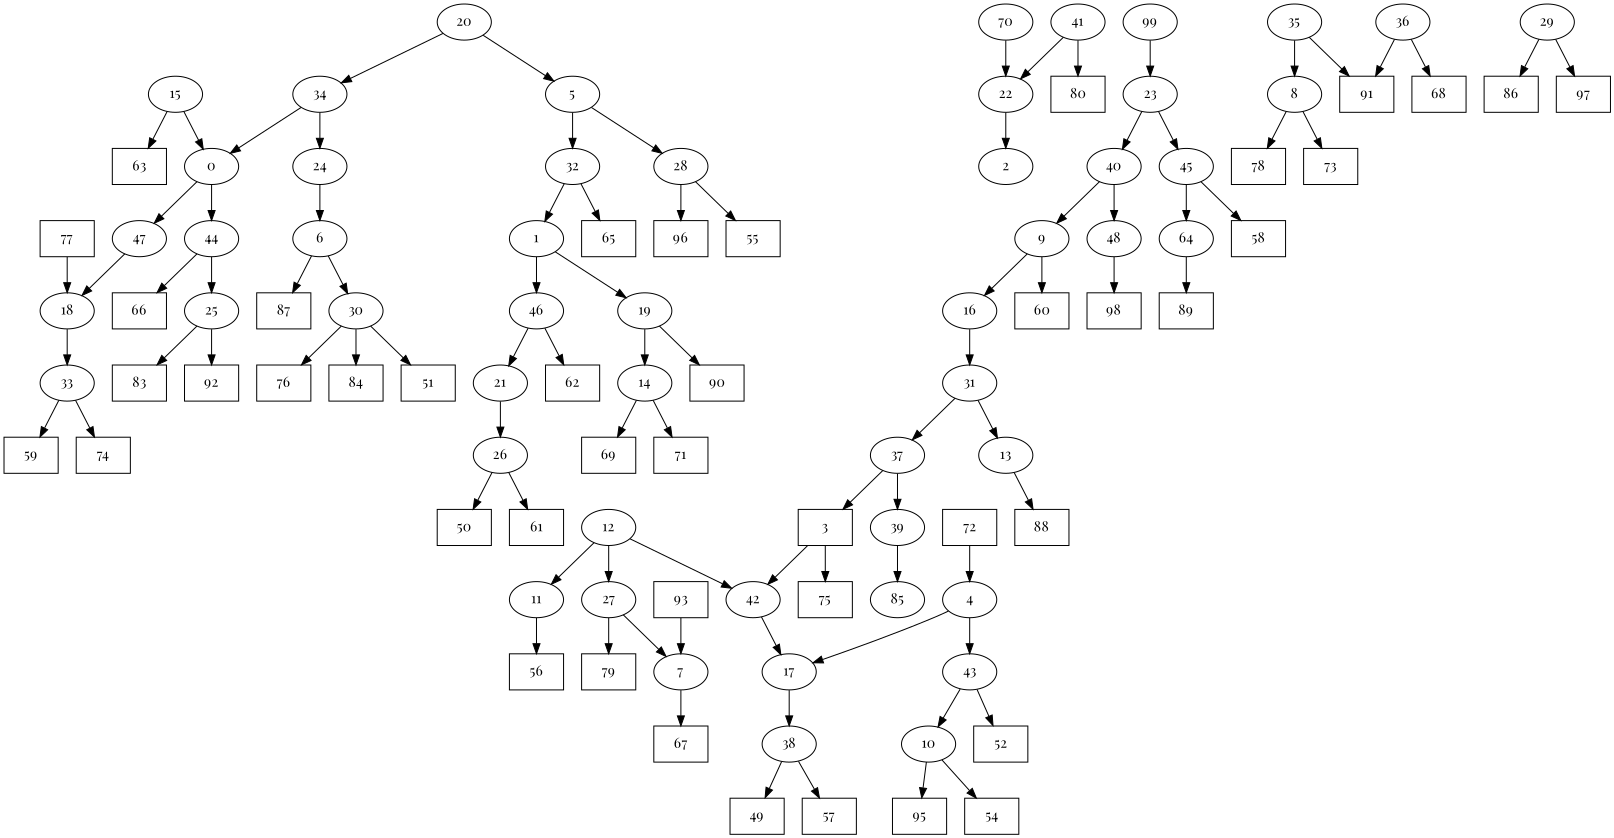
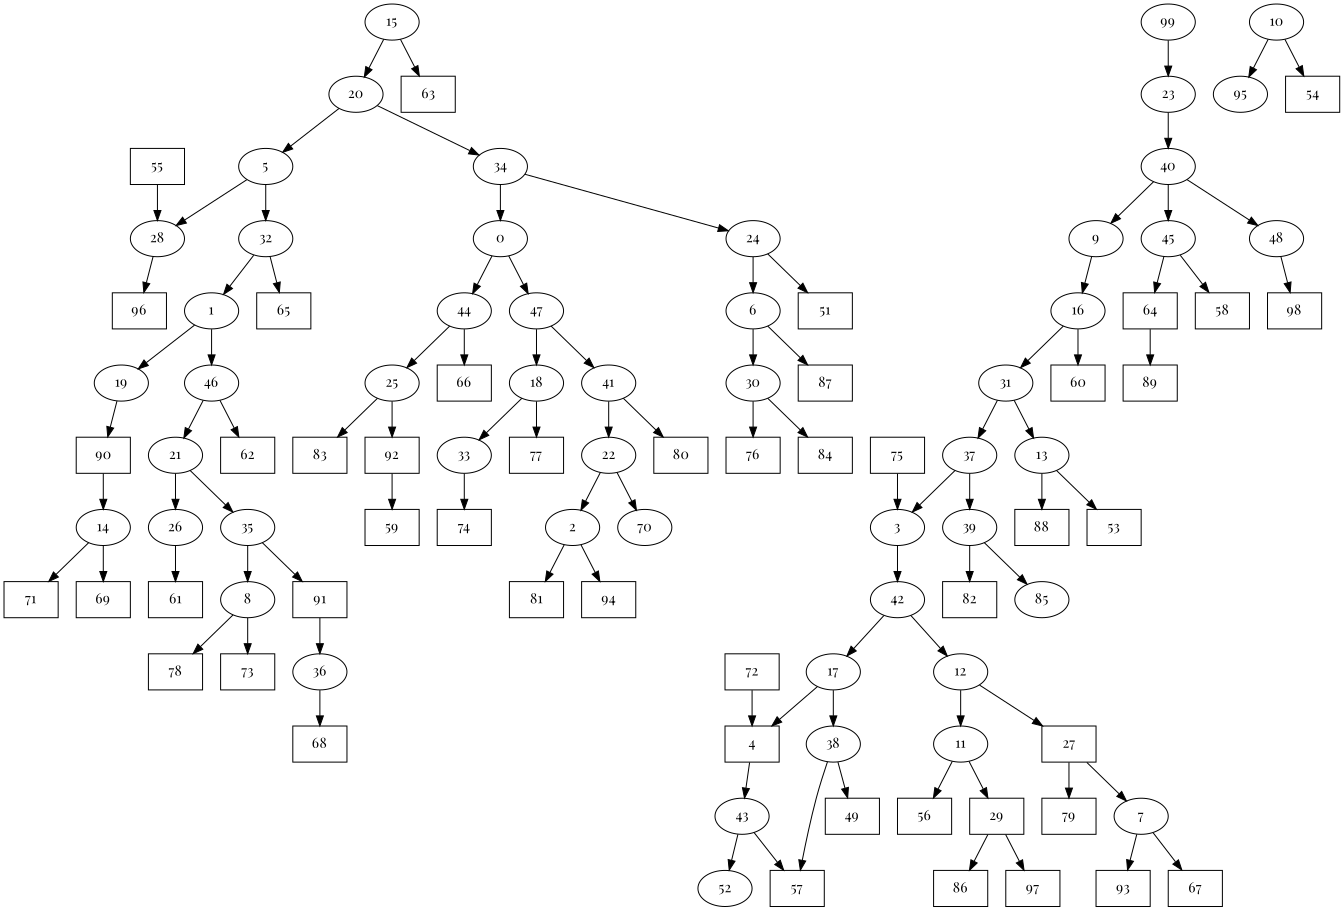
(1547, 22) -> (997, 816)
(1006, 53) -> (624, 487)
(1387, 53) -> (320, 631)
(191, 126) -> (376, 54)
(1166, 126) -> (1168, 198)
(712, 198) -> (157, 198)
(1186, 239) -> (1150, 311)
(67, 270) -> (536, 414)
(1042, 270) -> (1078, 342)
(387, 342) -> (784, 270)
(645, 342) -> (103, 486)
none -> (569, 343)
(52, 414) -> (392, 486)
none -> (208, 488)
(464, 527) -> none
(825, 527) -> (897, 527)
none -> (1114, 527)
(825, 559) -> (897, 486)
(676, 561) -> (926, 632)
none -> (536, 600)
(609, 600) -> (1069, 744)
none -> (609, 600)
(970, 600) -> (752, 744)
none -> (970, 600)
(681, 631) -> (1133, 847)
(886, 637) -> (798, 703)
(952, 704) -> (766, 847)
(1001, 744) -> (725, 888)
none -> (976, 775)
(920, 816) -> (1240, 94)
